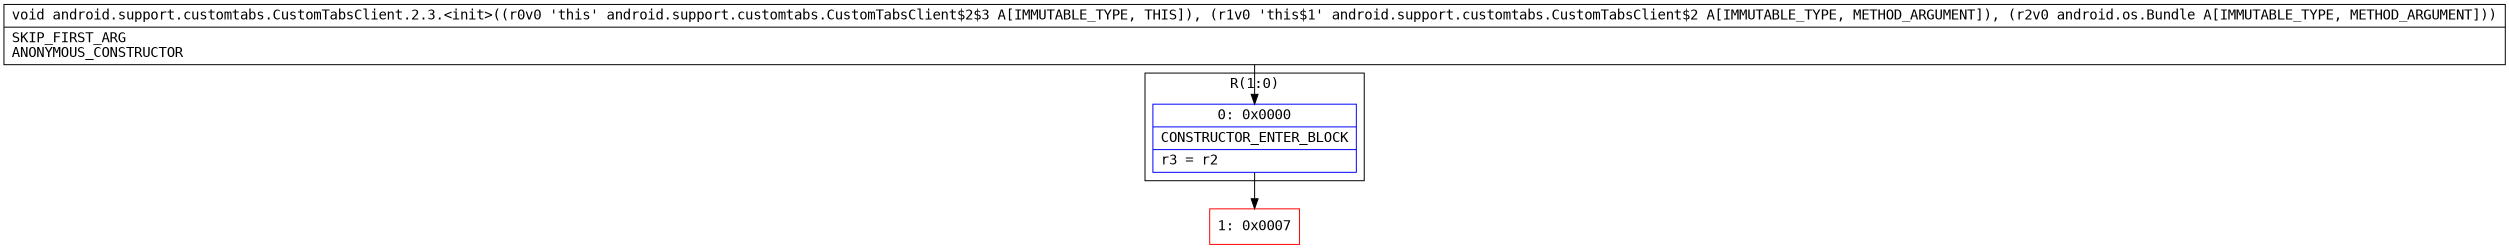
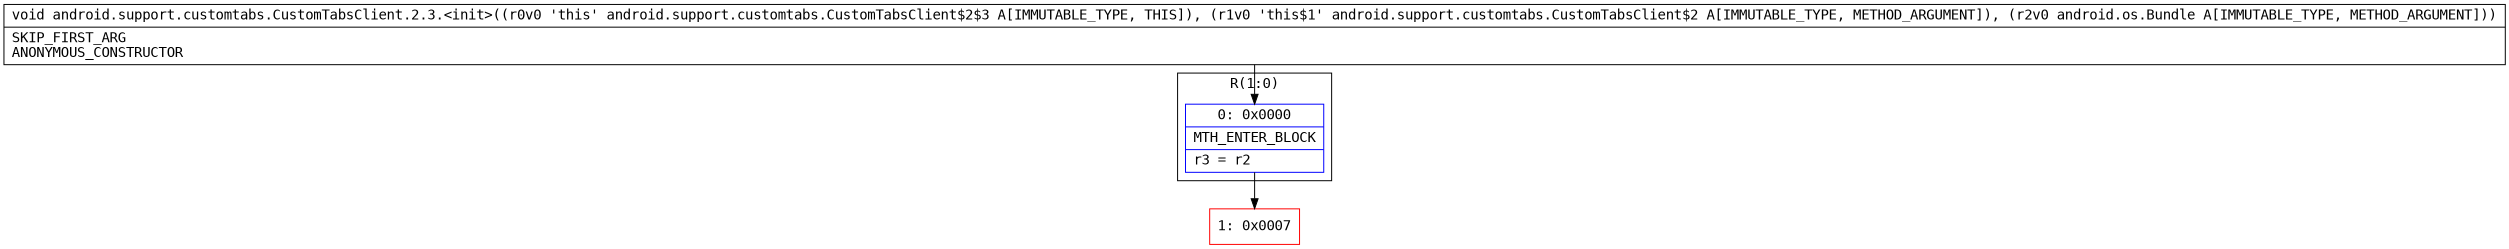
(1255, 138) -> (1255, 138)
